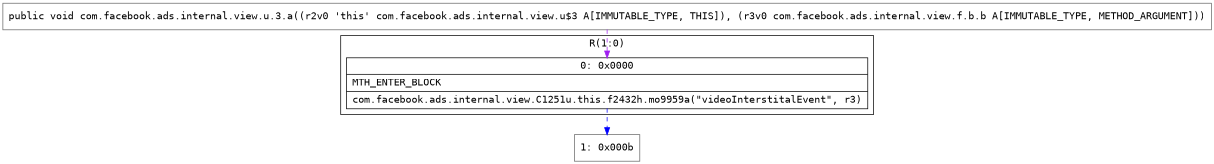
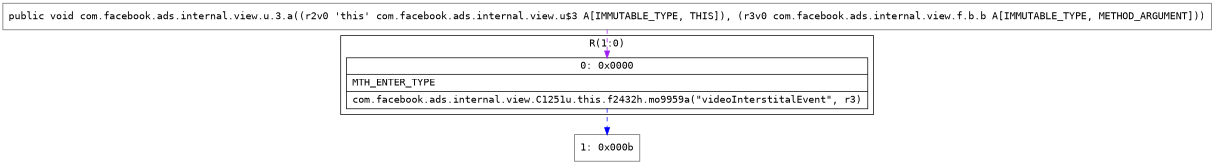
(397, 83) -> (394, 83)
